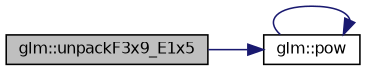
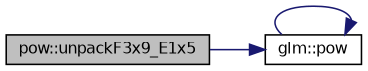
(107, 50) -> (108, 50)
